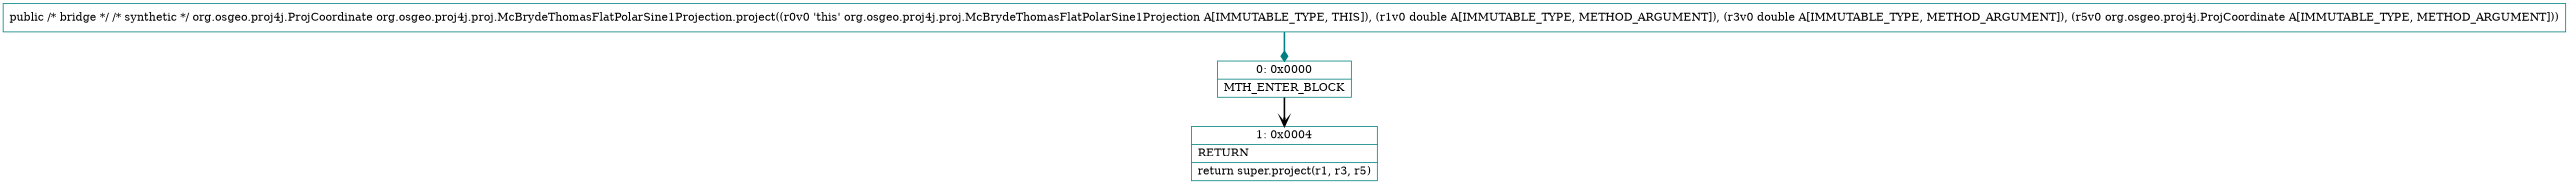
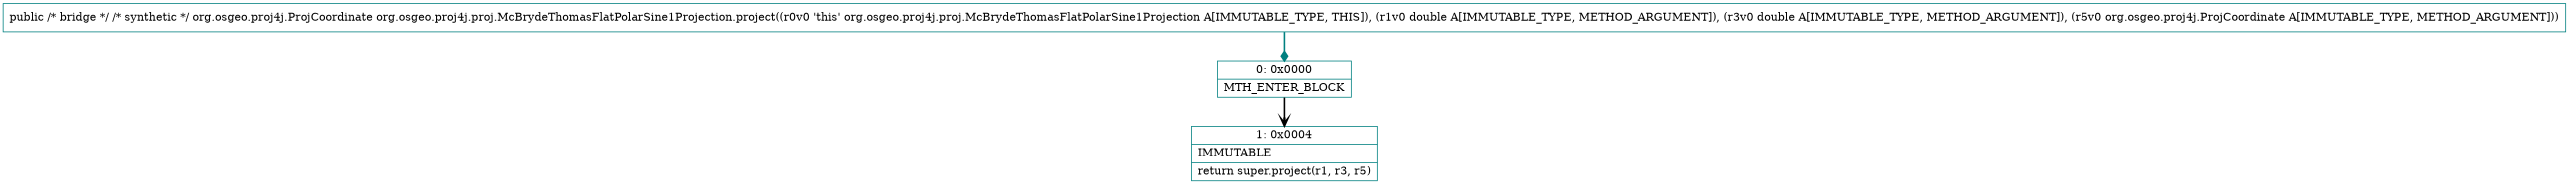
(1223, 153) -> (1235, 153)
